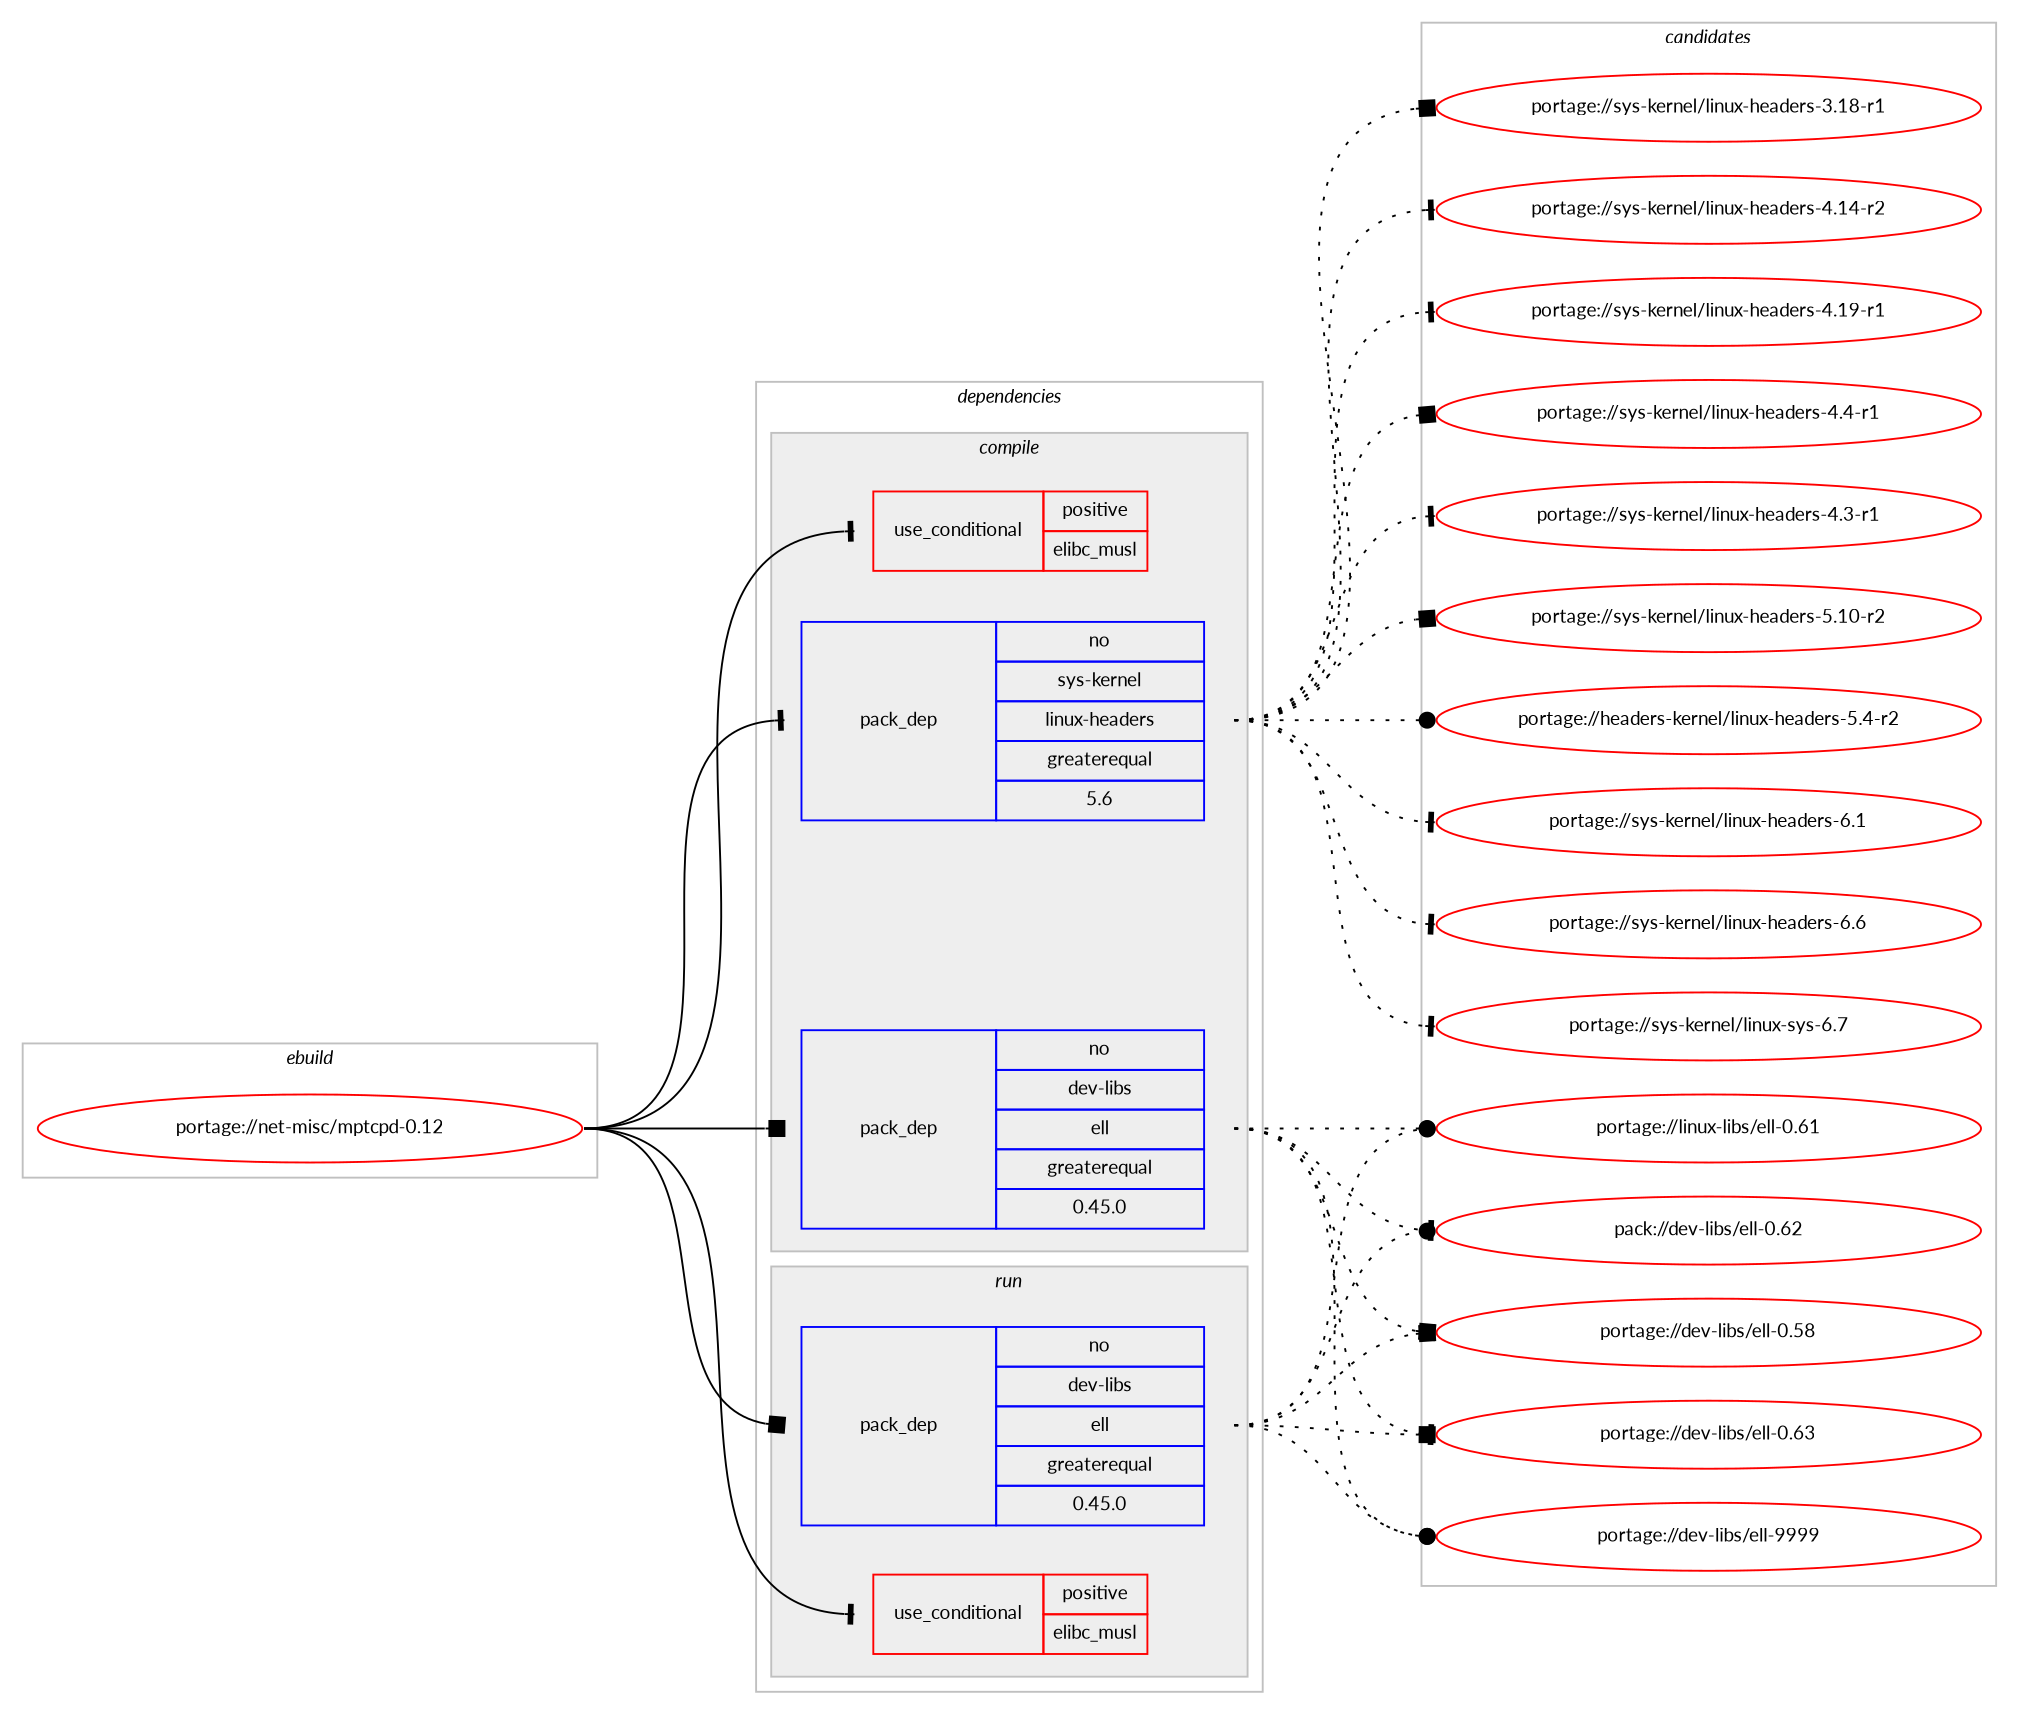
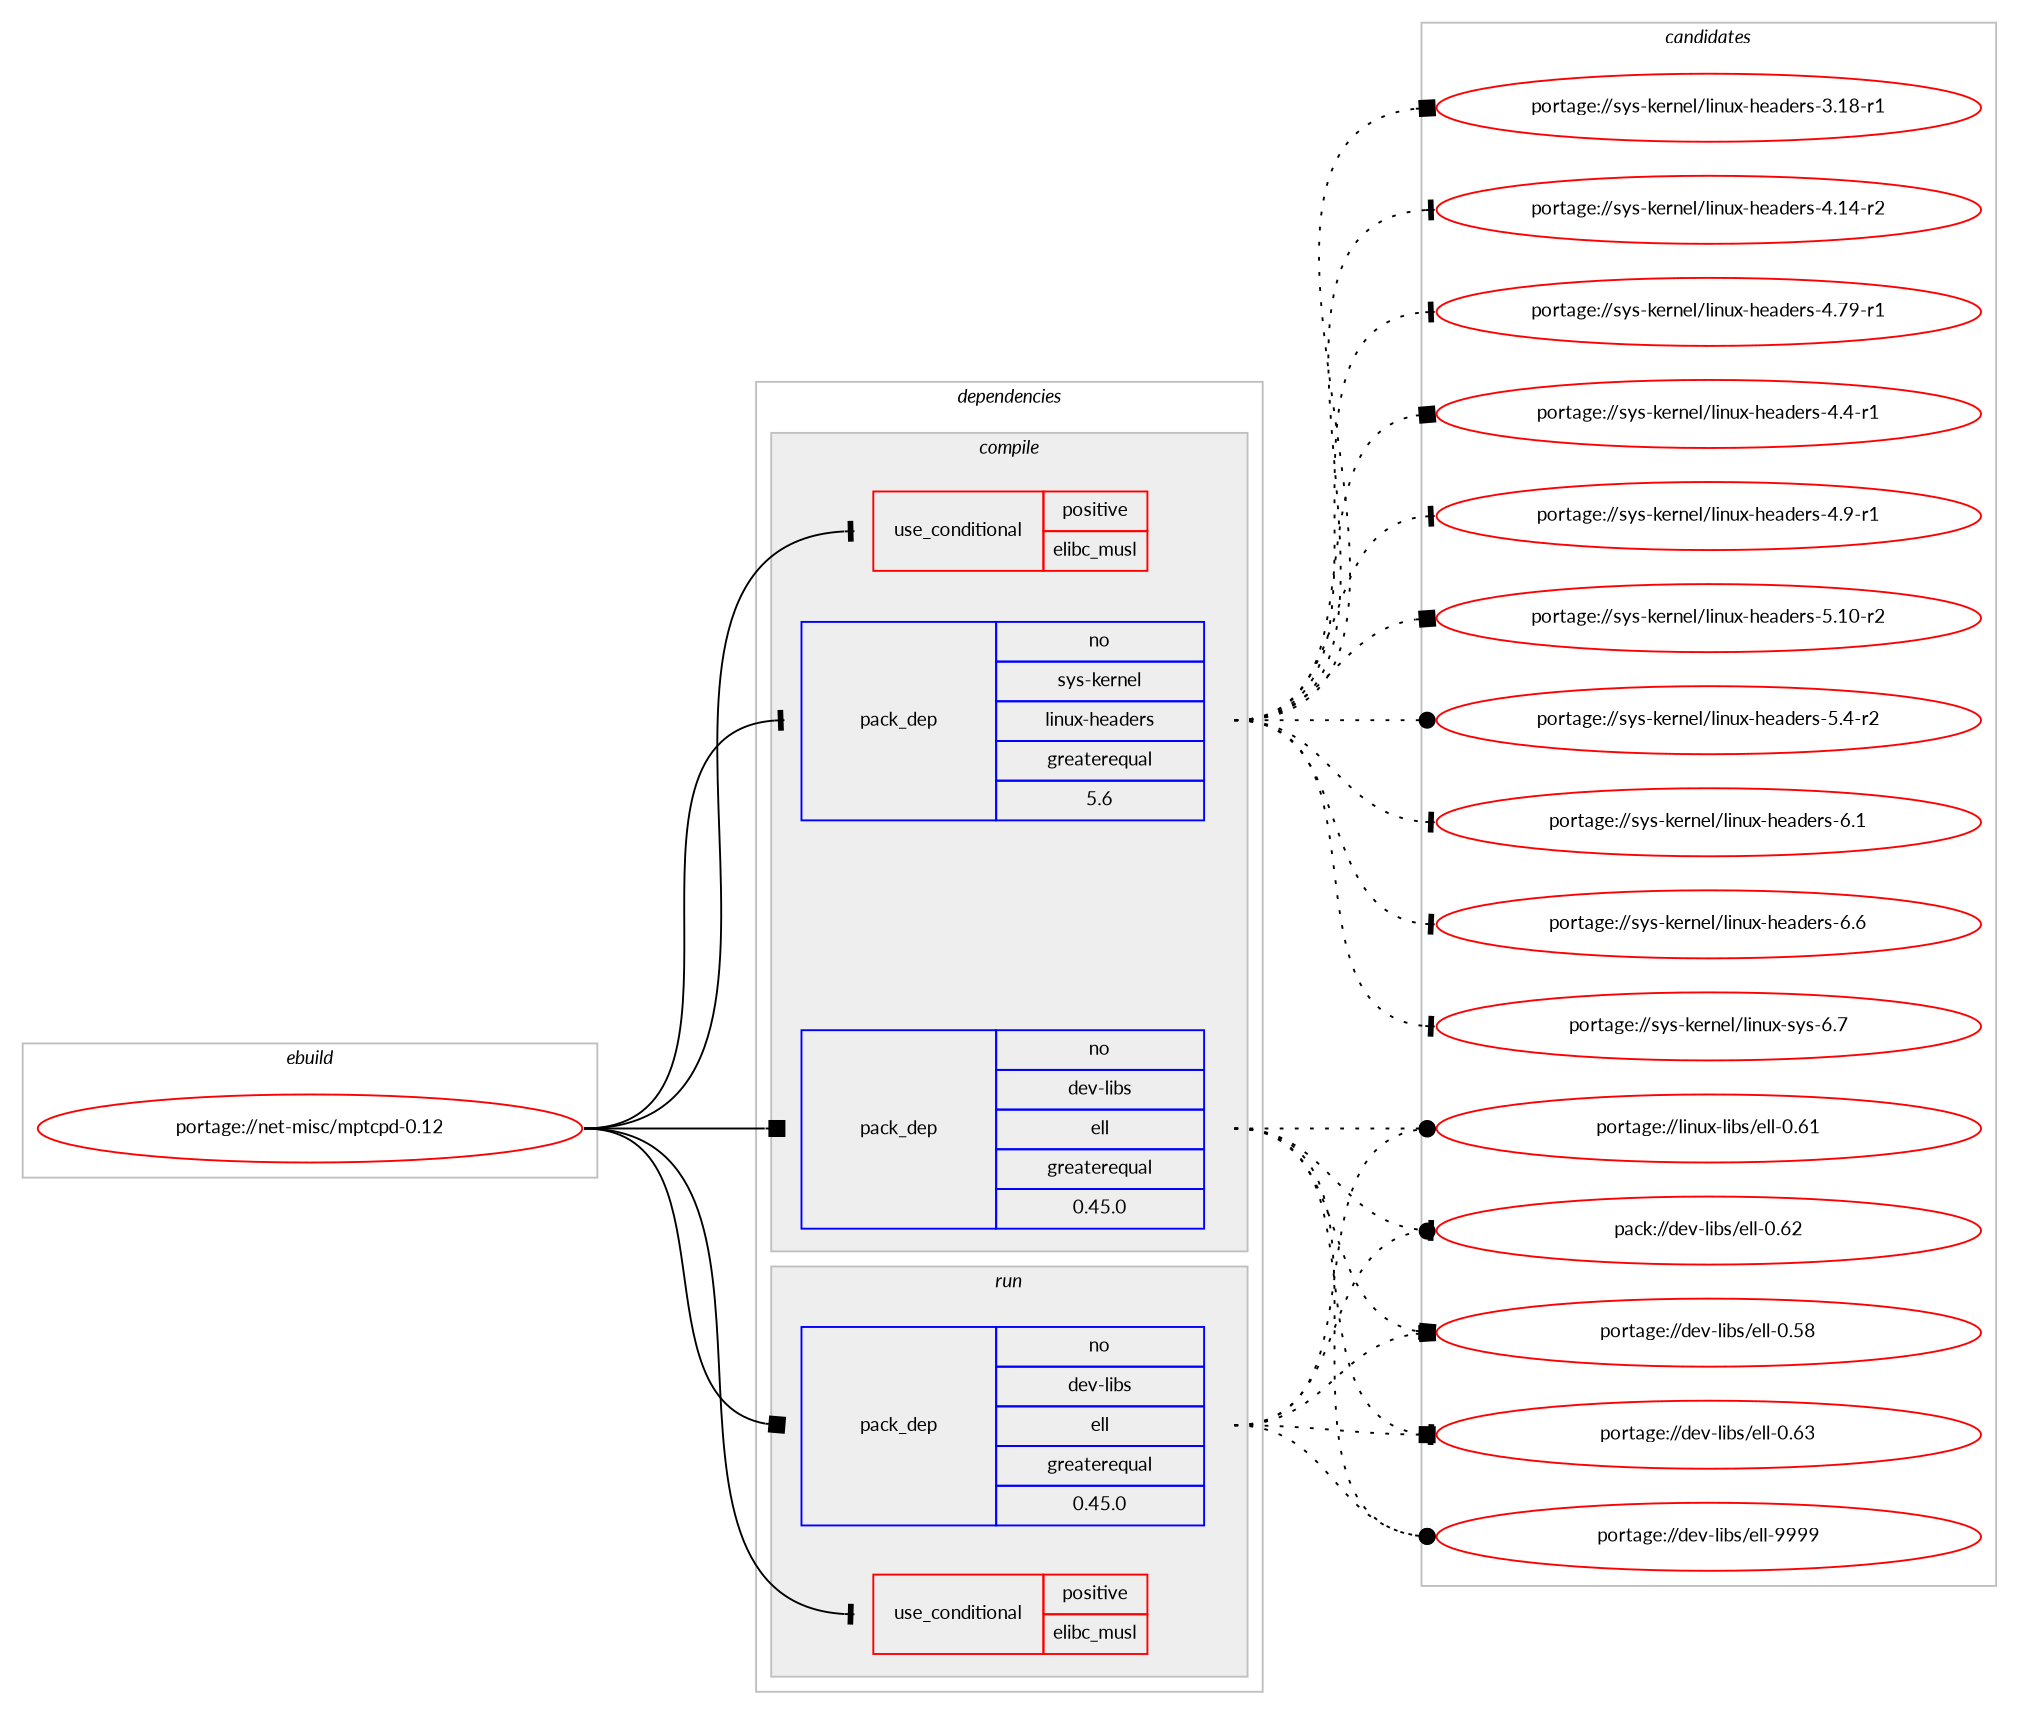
(1709, 312) -> (1709, 312)
(1709, 516) -> (1709, 516)
(1709, 720) -> (1709, 720)
